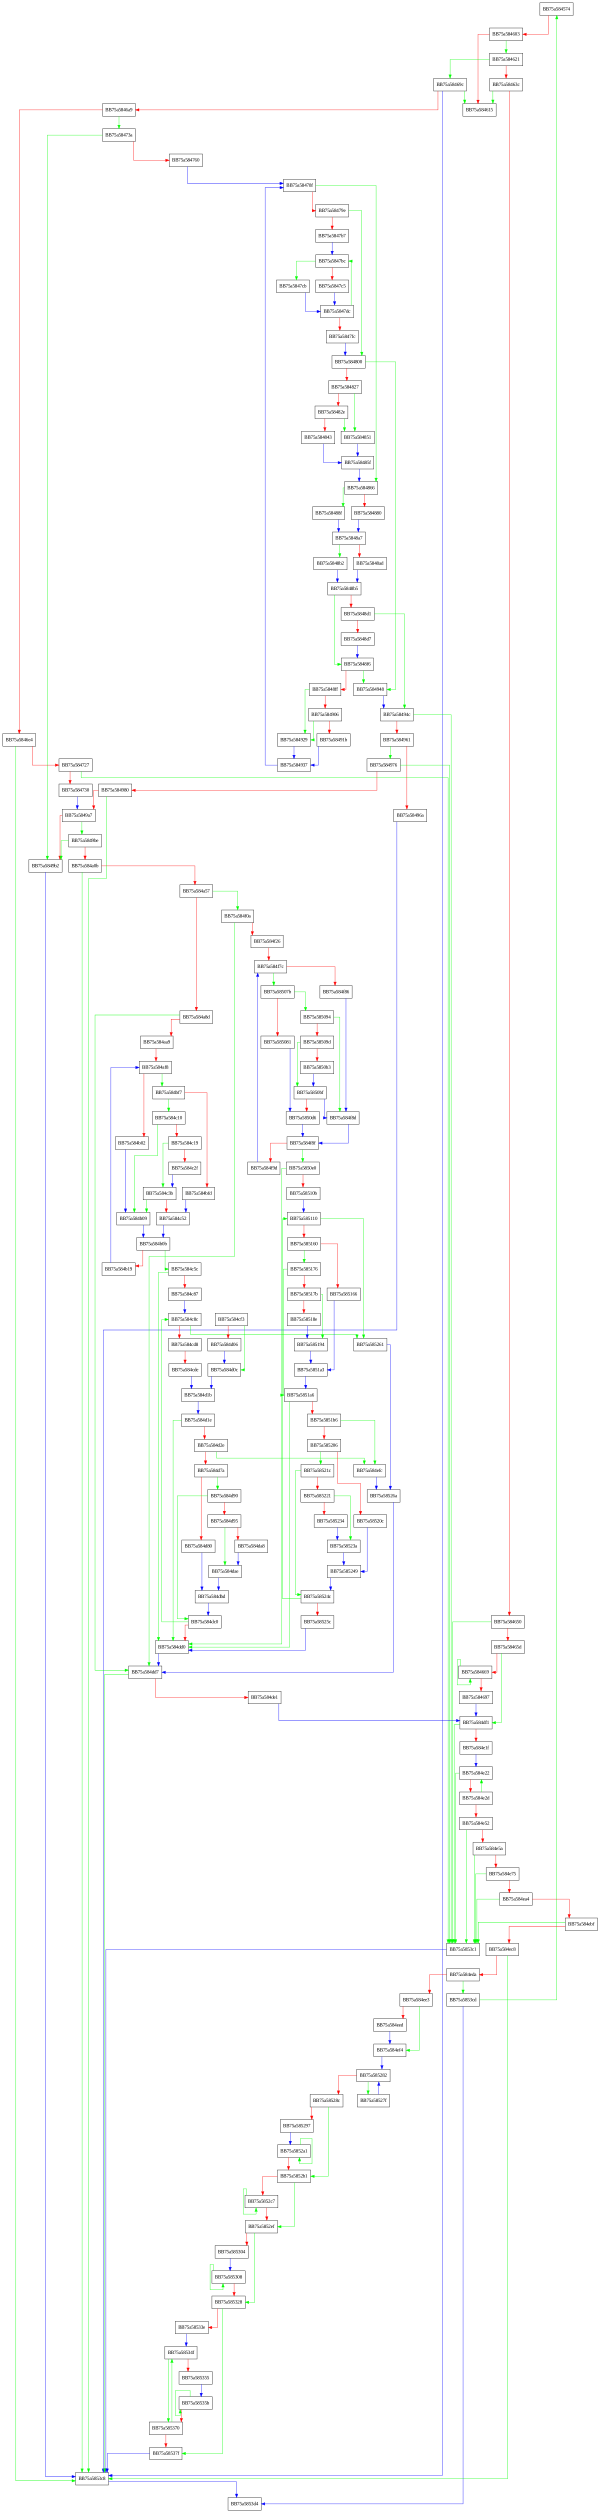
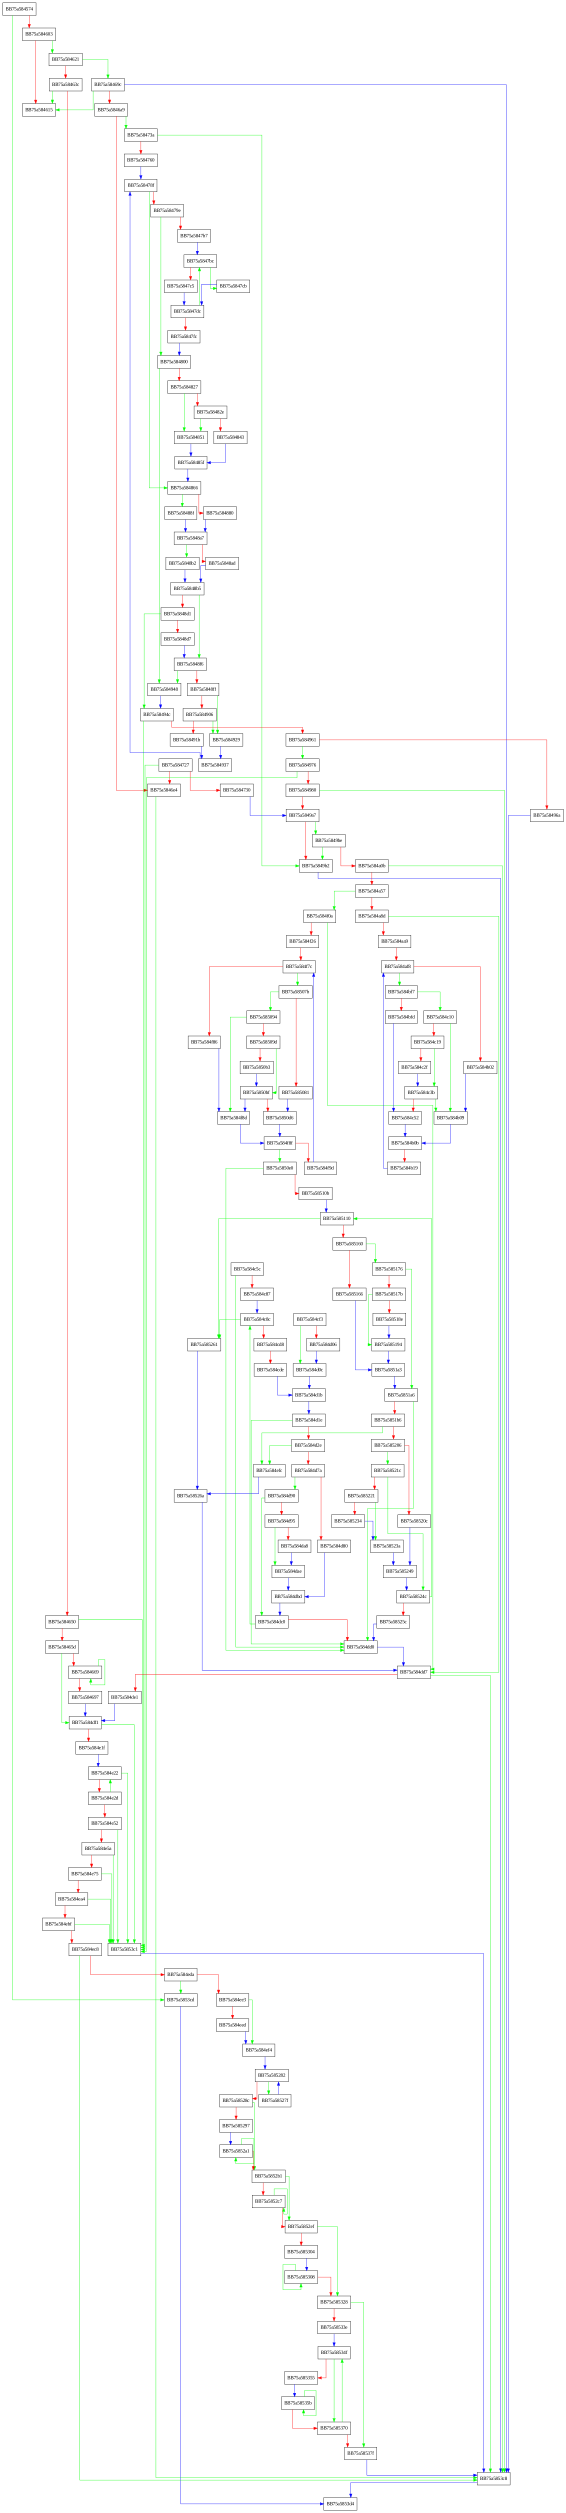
(34, 765) -> (170, 775)
(557, 1048) -> (13, 1082)
(165, 1260) -> none
